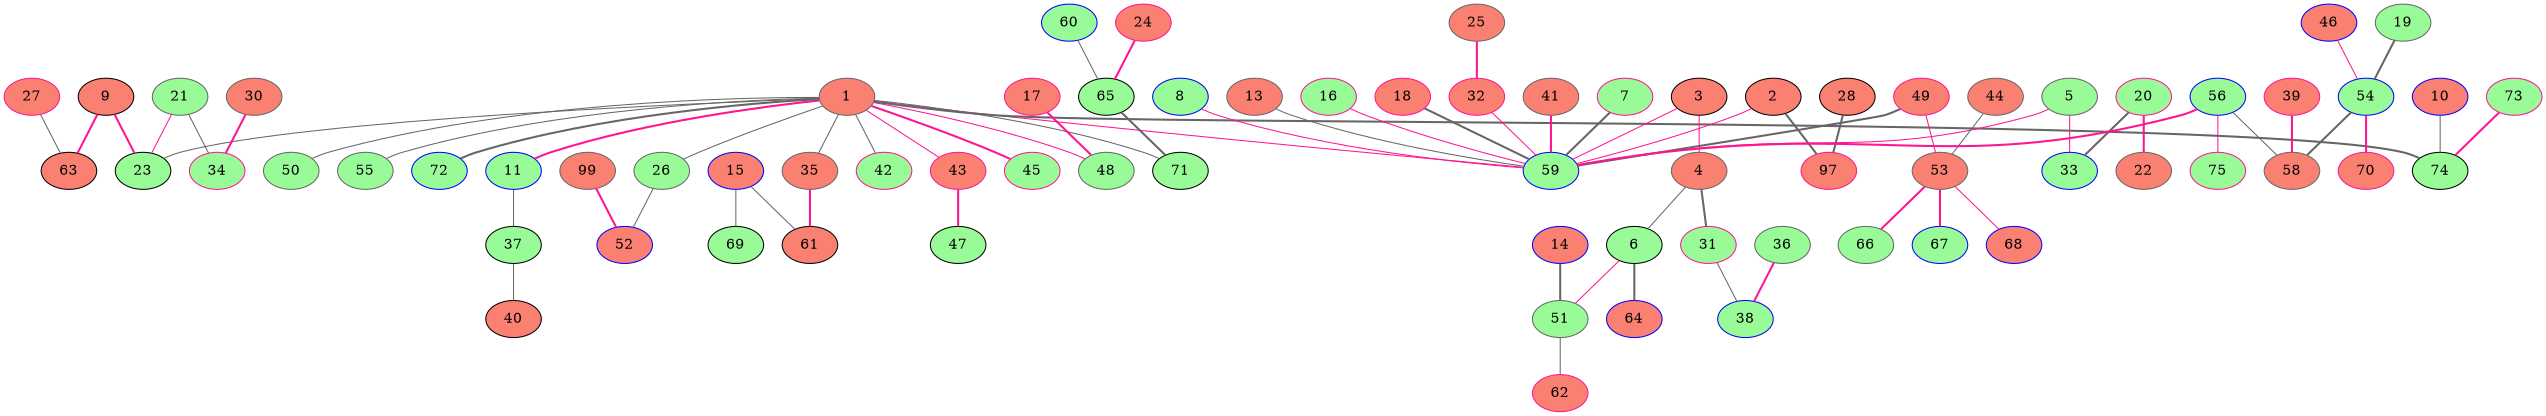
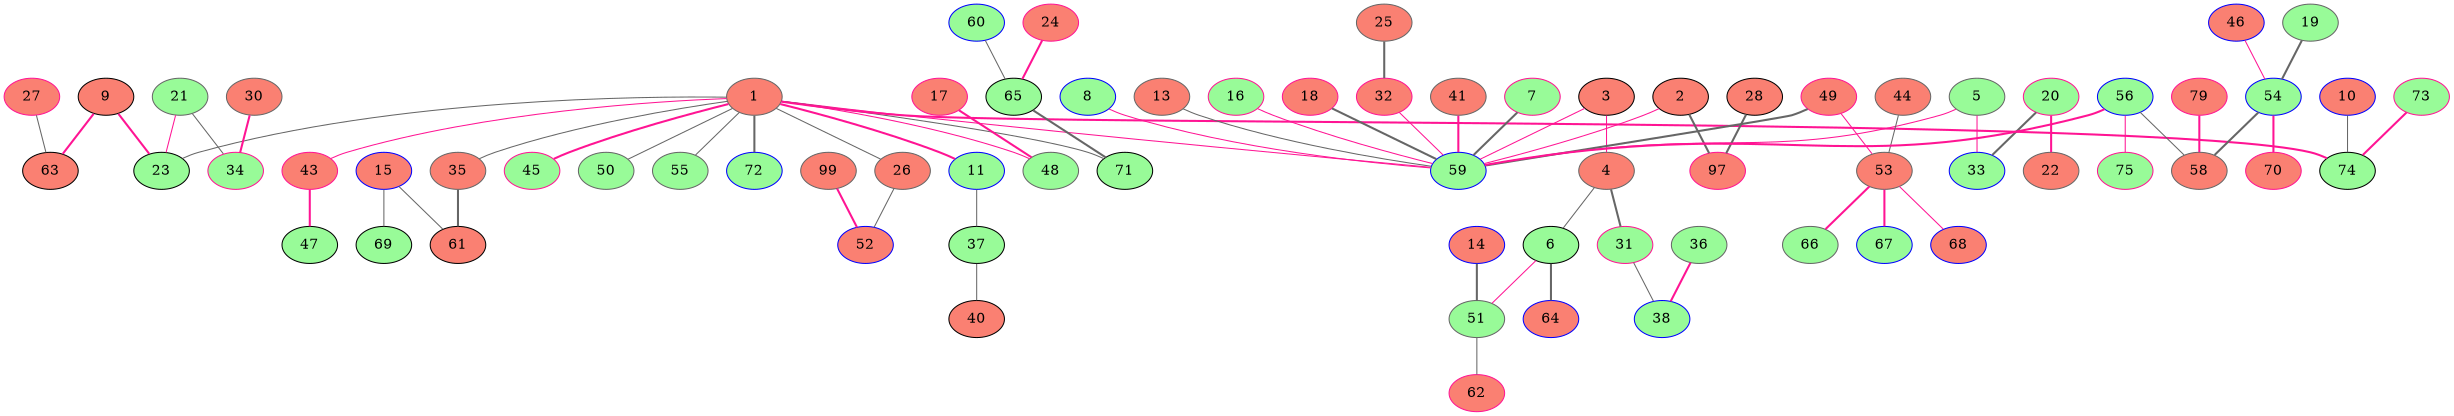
(1477, 60) -> (1384, 60)
(2292, 97) -> (2199, 97)
(1609, 124) -> (1516, 124)
(662, 171) -> (903, 171)
(884, 171) -> none
(810, 208) -> (458, 208)
